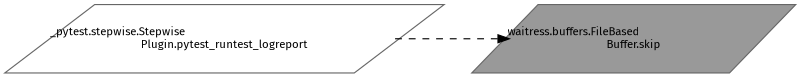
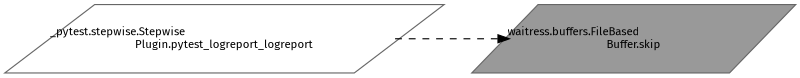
(224, 39) -> (224, 39)
